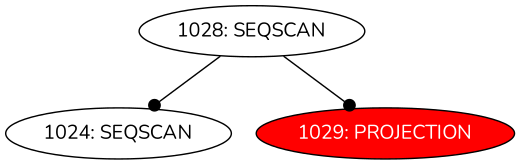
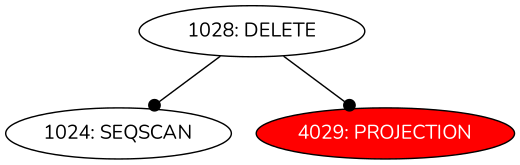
(252, 31) -> (252, 31)
(385, 133) -> (385, 133)
